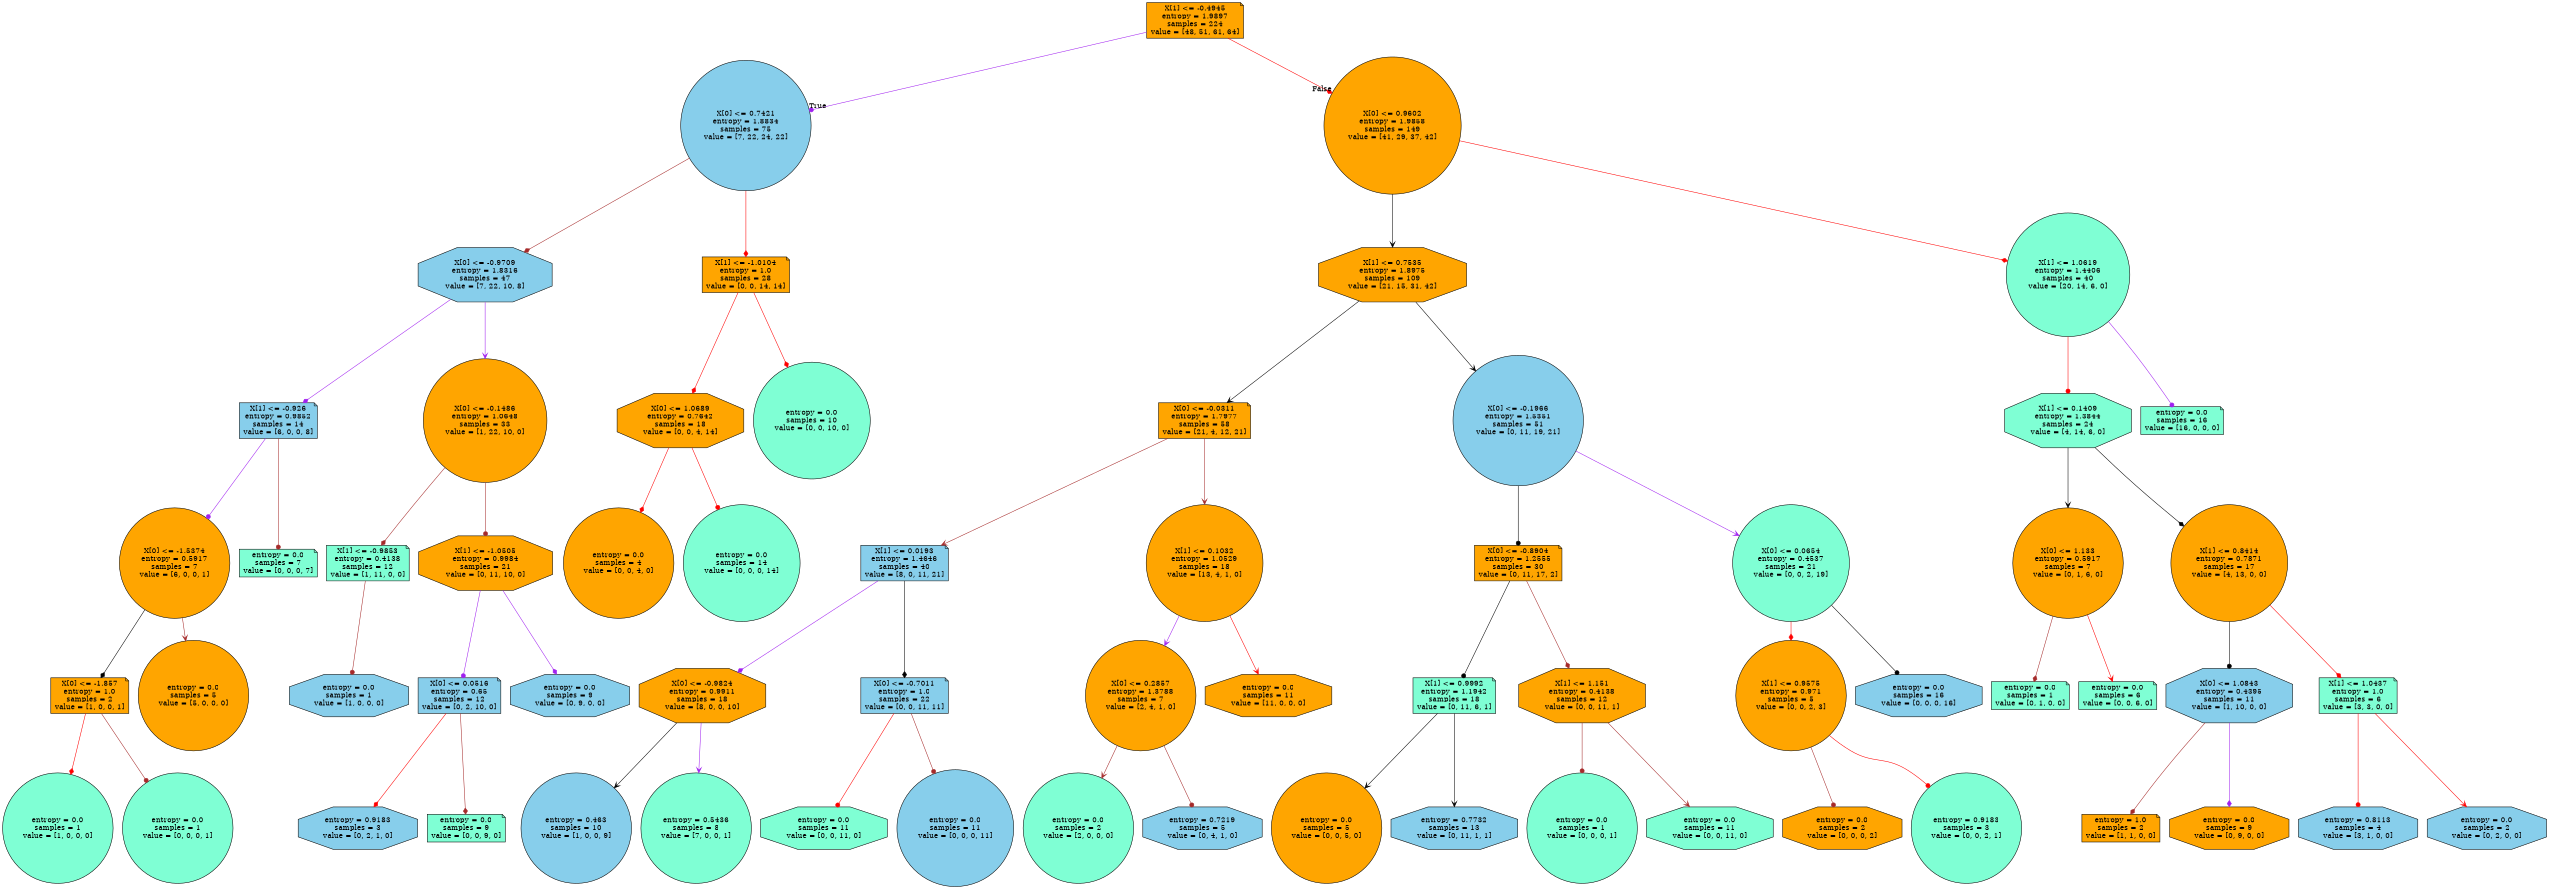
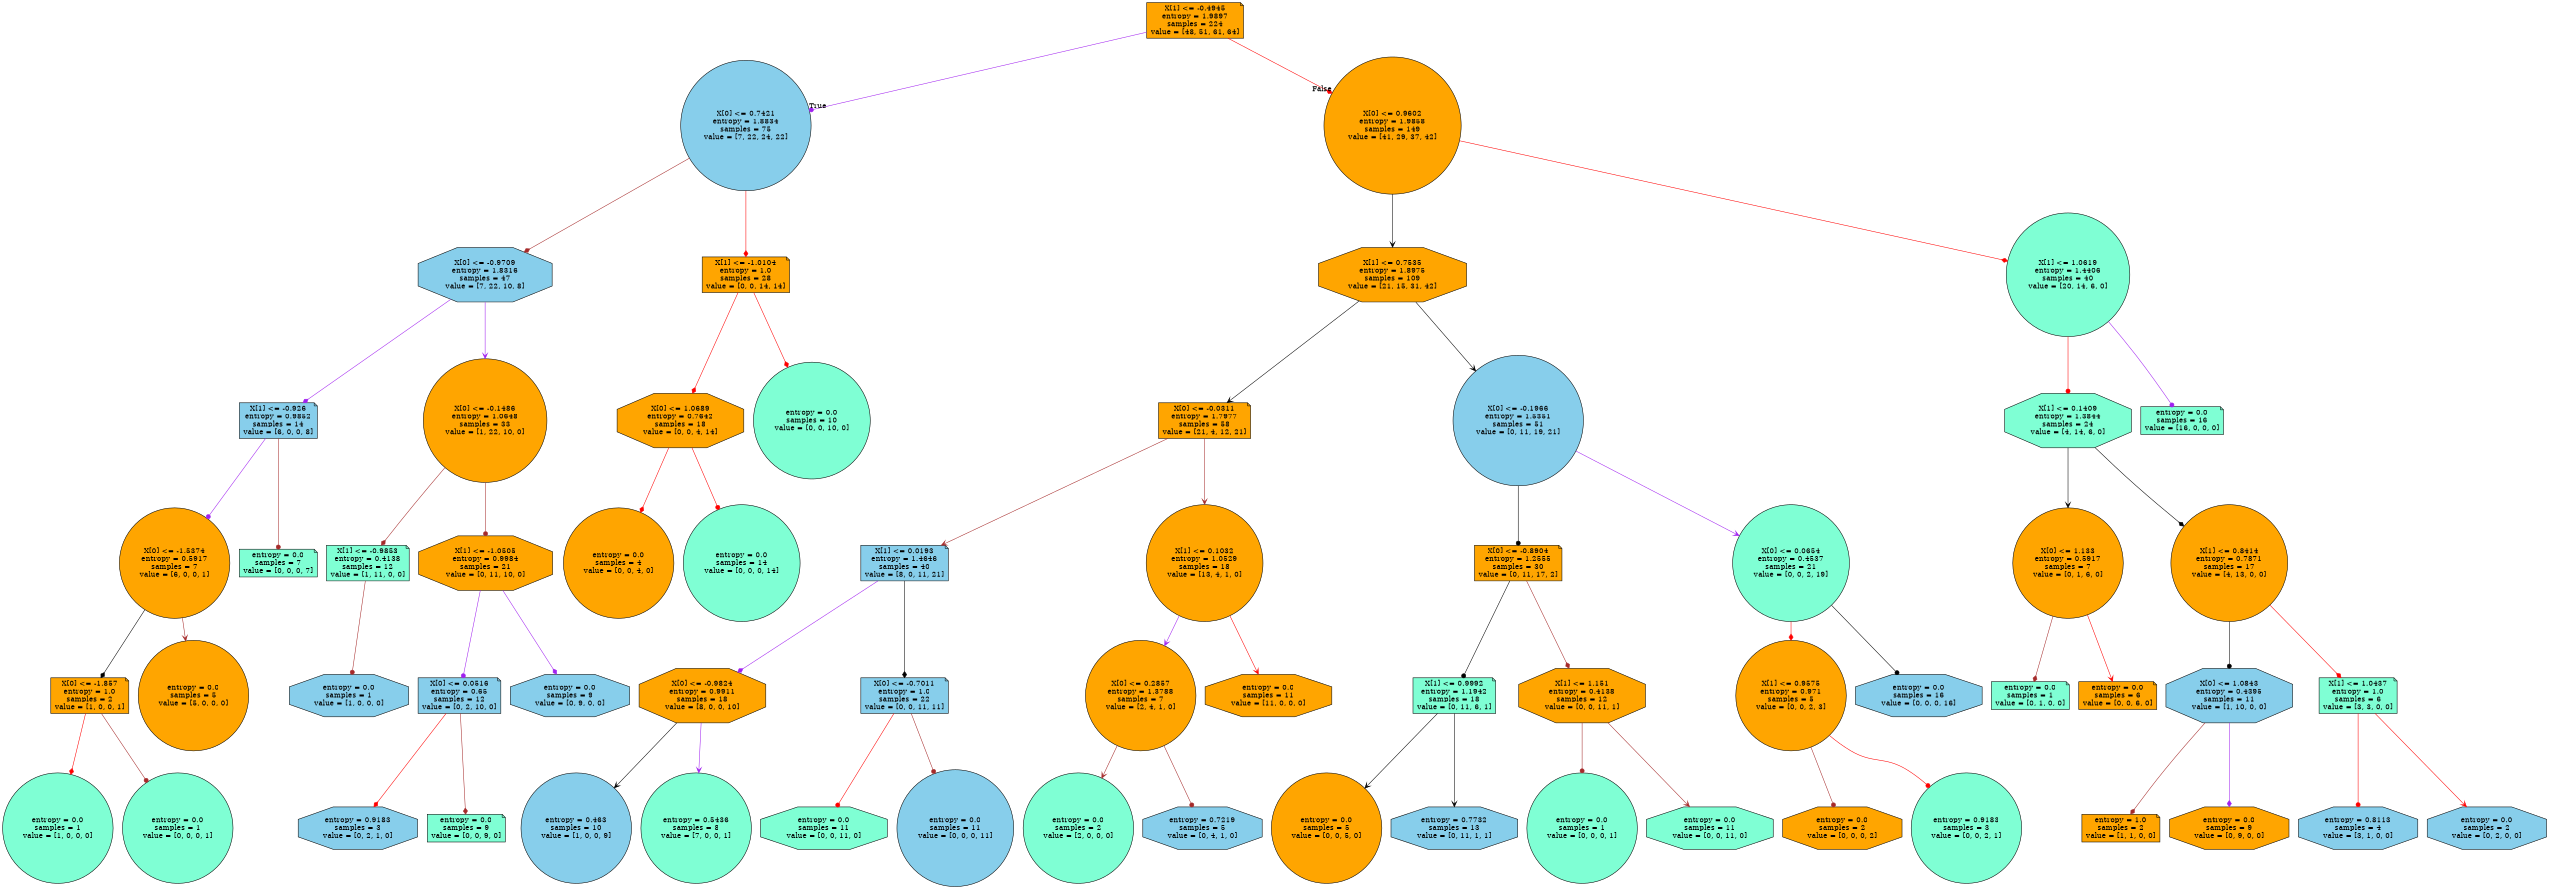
(2118, 696) -> (2118, 696)
